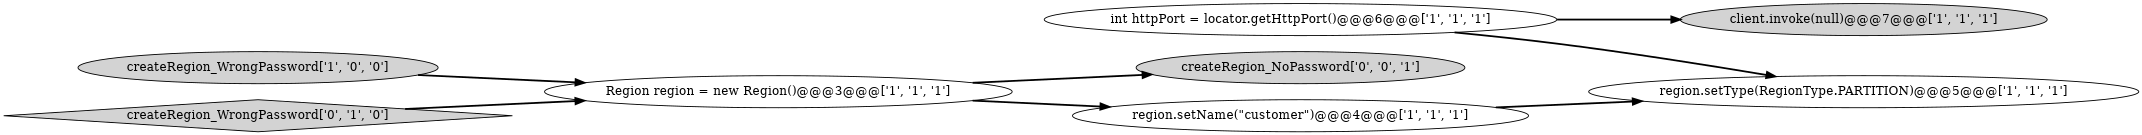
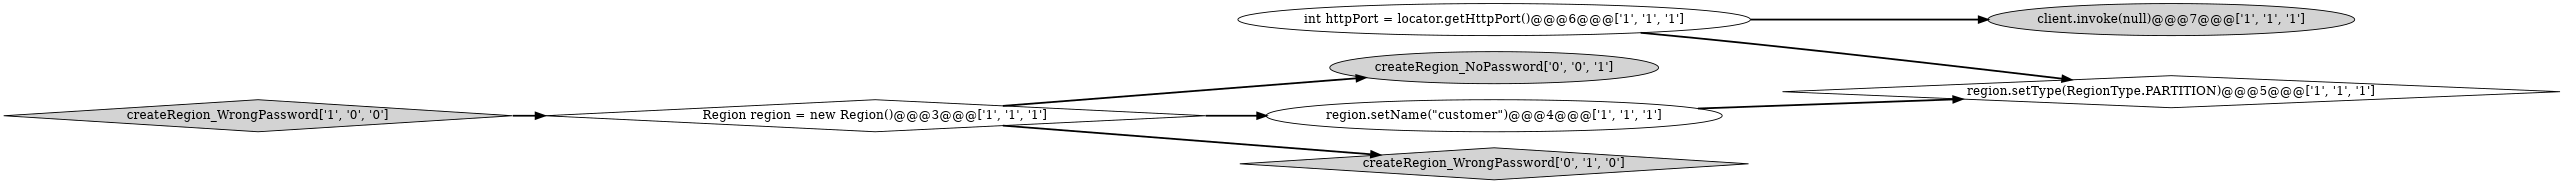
(258, 68) -> (258, 116)
(778, 92) -> (875, 116)
(1864, 92) -> (2171, 92)
(490, 105) -> (1187, 140)
